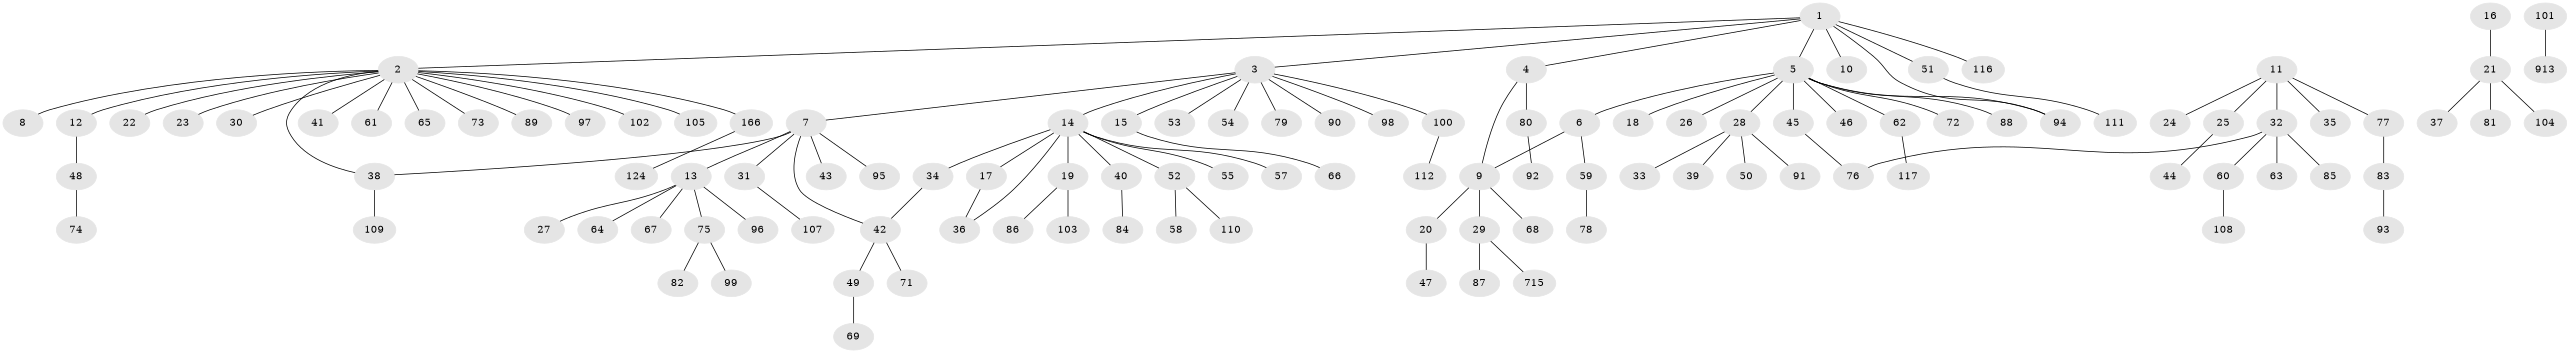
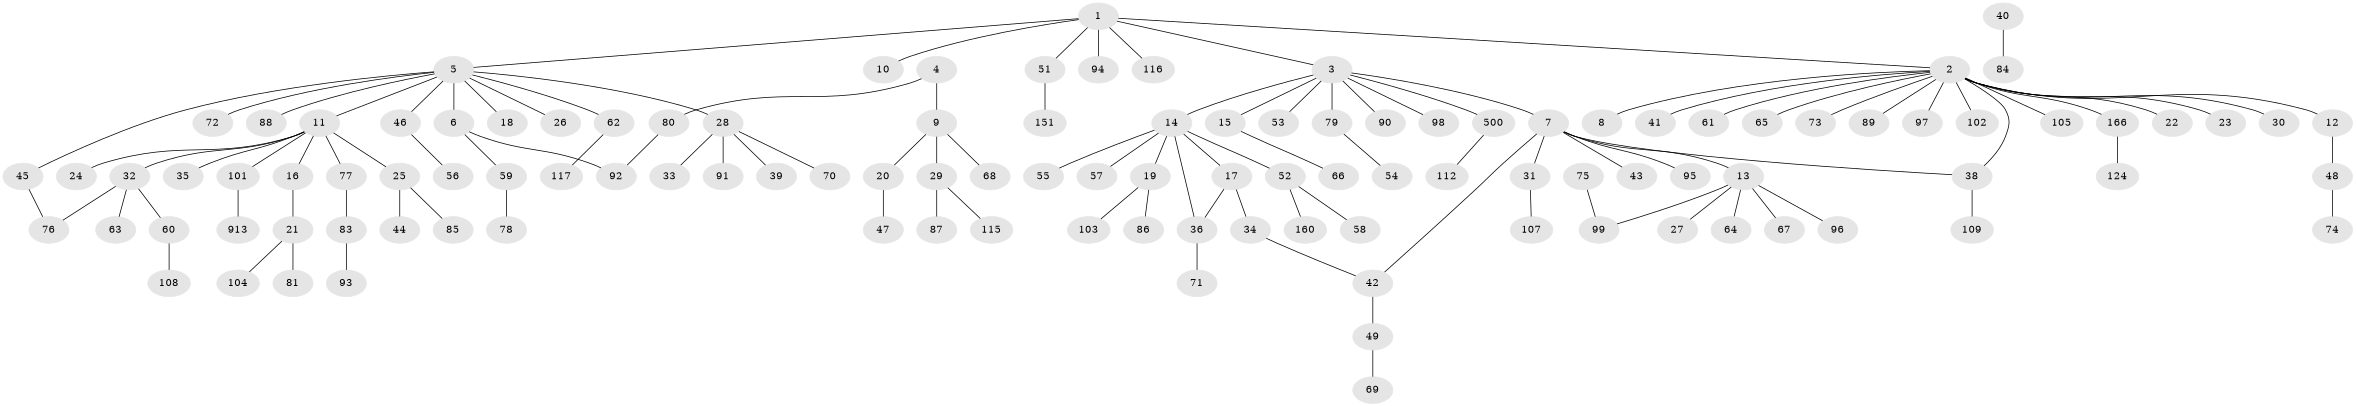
(1673, 43) -> none
(1242, 96) -> (1362, 150)
(1927, 96) -> (387, 96)
(1443, 123) -> (1494, 123)
(2115, 123) -> (1045, 123)
(2437, 123) -> none
(1535, 147) -> (535, 150)
(999, 148) -> (1241, 203)
none -> (279, 150)
none -> (306, 150)
(1095, 150) -> none
(2304, 150) -> (426, 203)
none -> (453, 177)
(1747, 177) -> (830, 177)
(698, 203) -> (1673, 206)
(1231, 230) -> (1305, 230)
(894, 257) -> (1197, 257)
(678, 283) -> none
(1535, 283) -> (992, 230)
